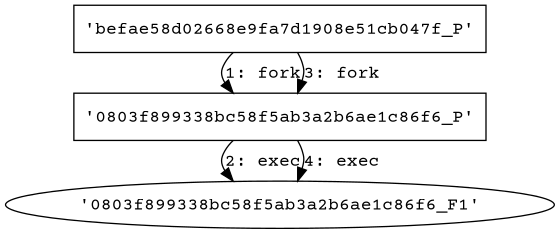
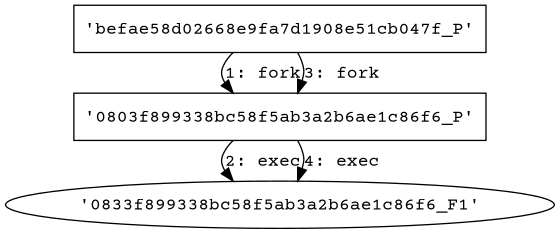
(280, 205) -> (280, 205)
